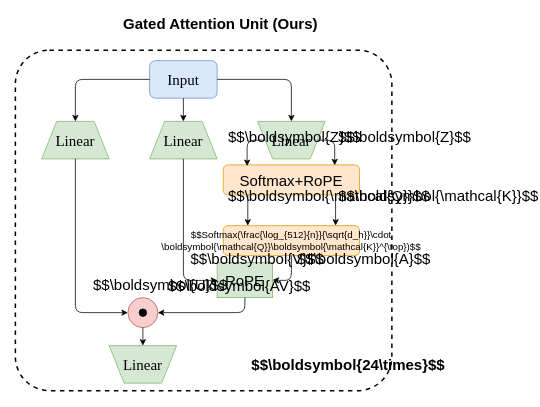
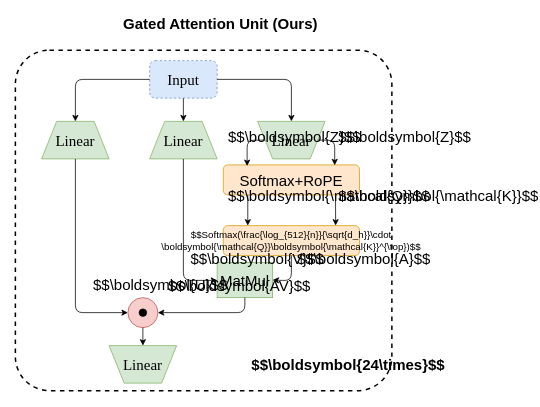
(183, 79) -> (183, 79)
(245, 280) -> (245, 280)
